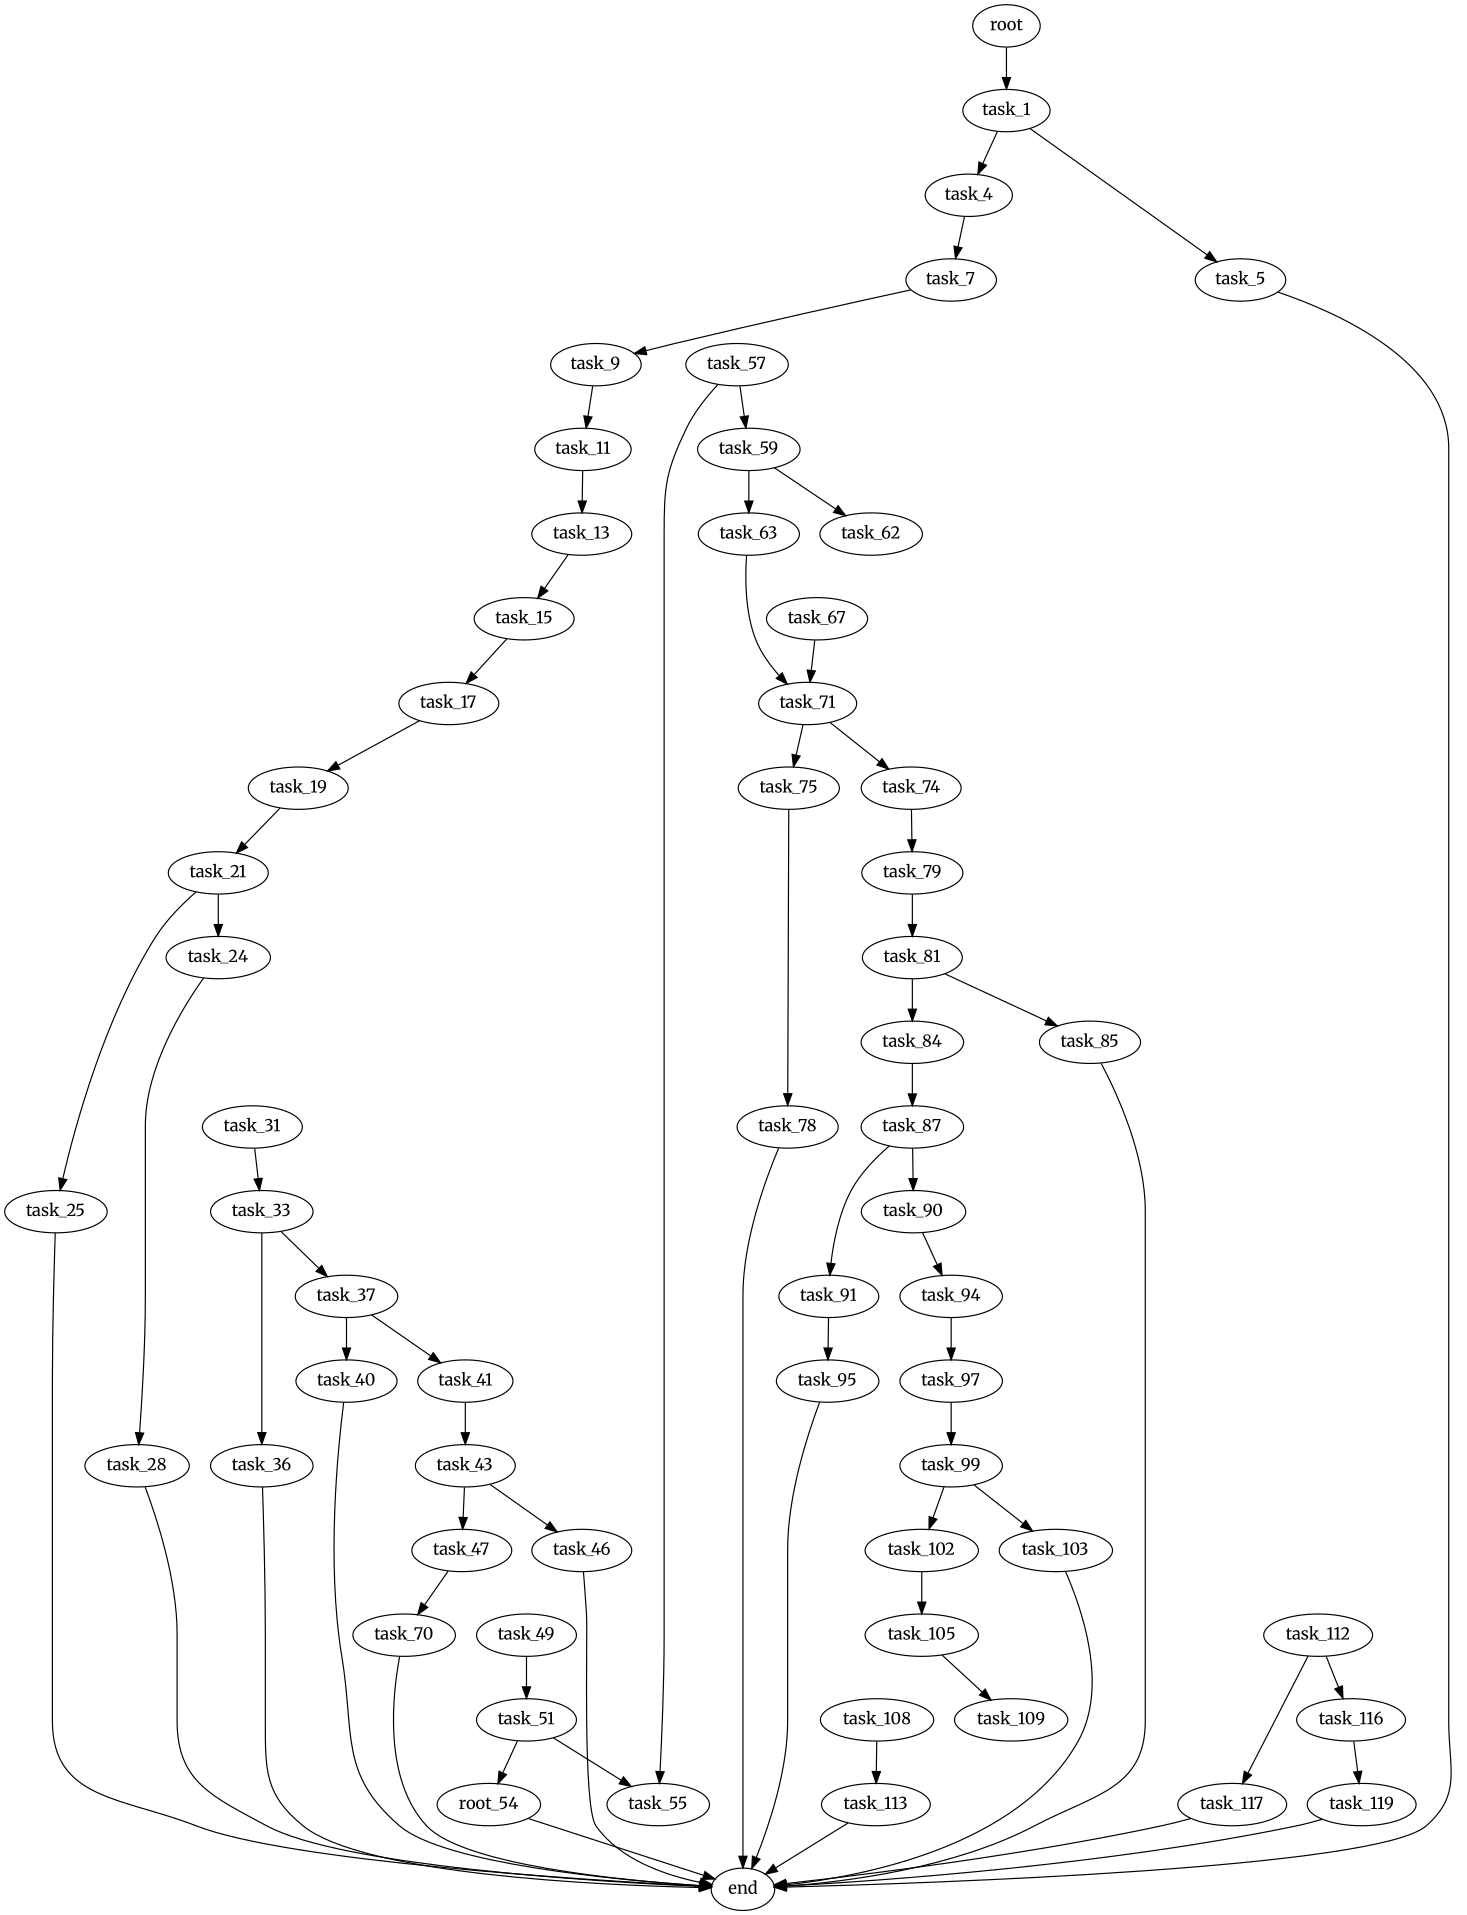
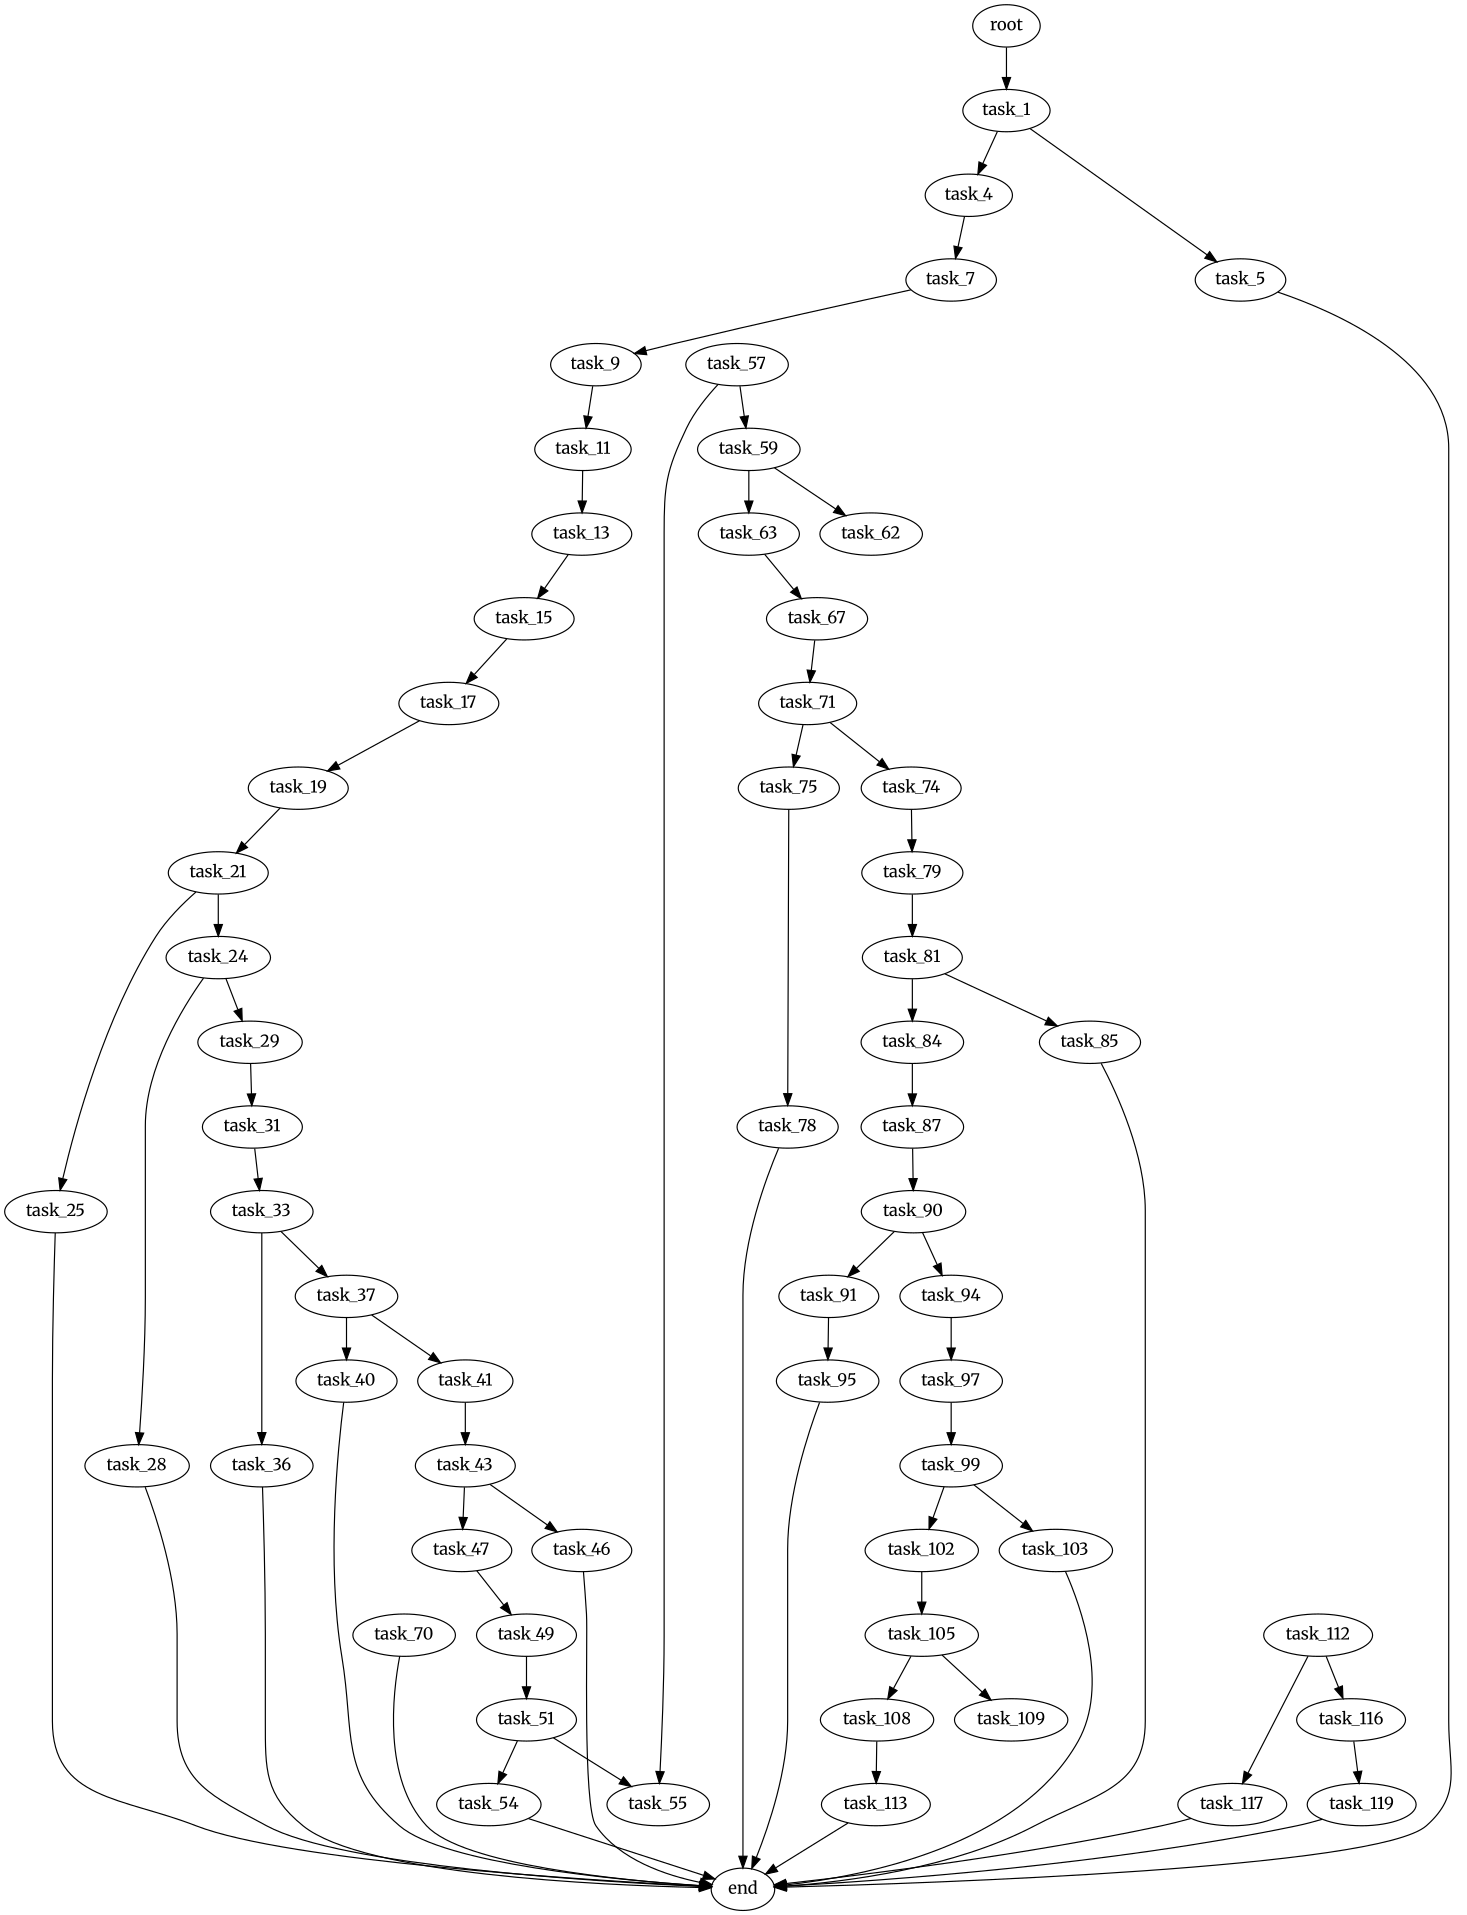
(750, 619) -> (779, 572)
none -> (250, 1042)
(847, 1198) -> (875, 1250)
(436, 1588) -> (490, 1588)
none -> (902, 1672)
(489, 1805) -> (489, 1805)
